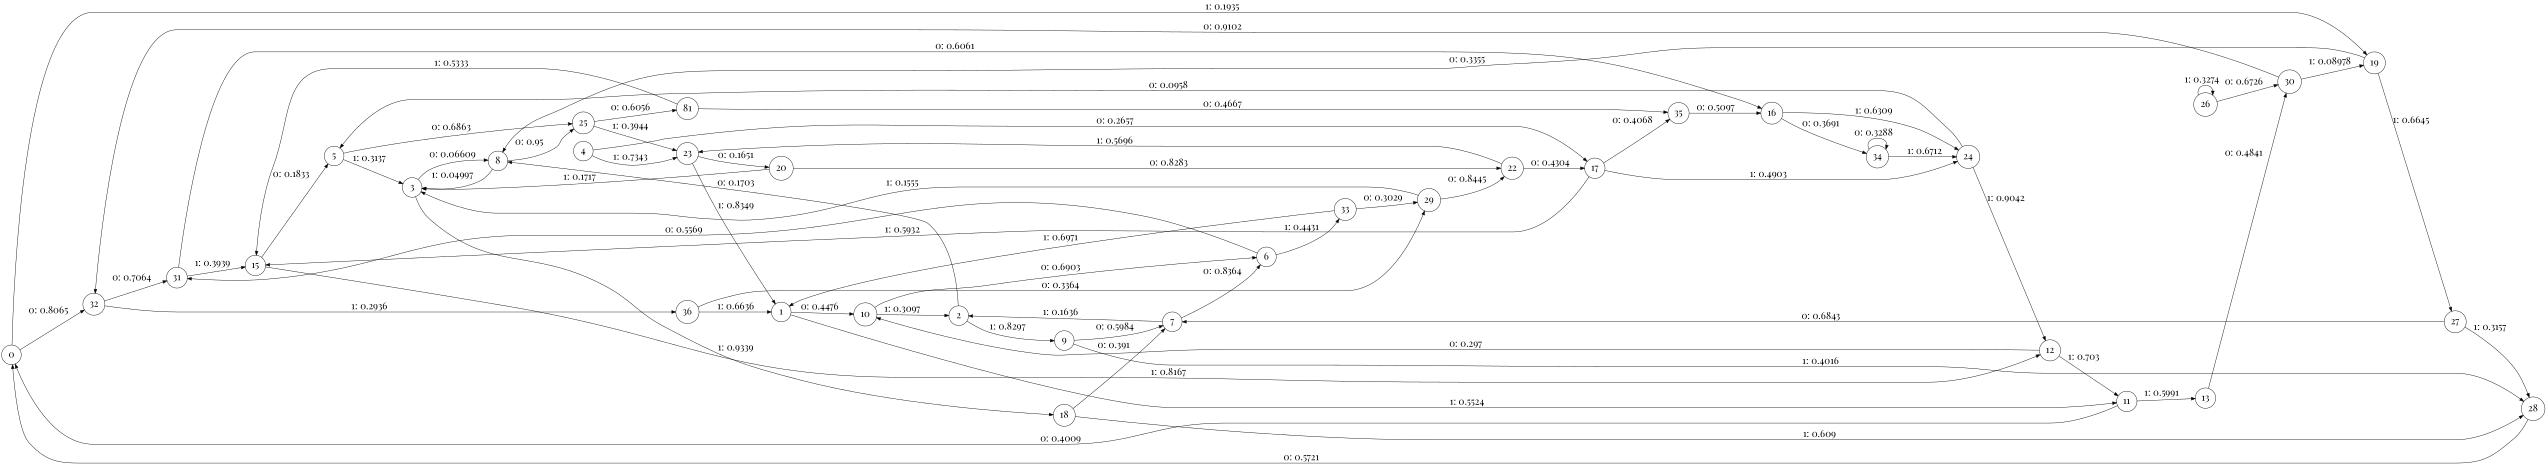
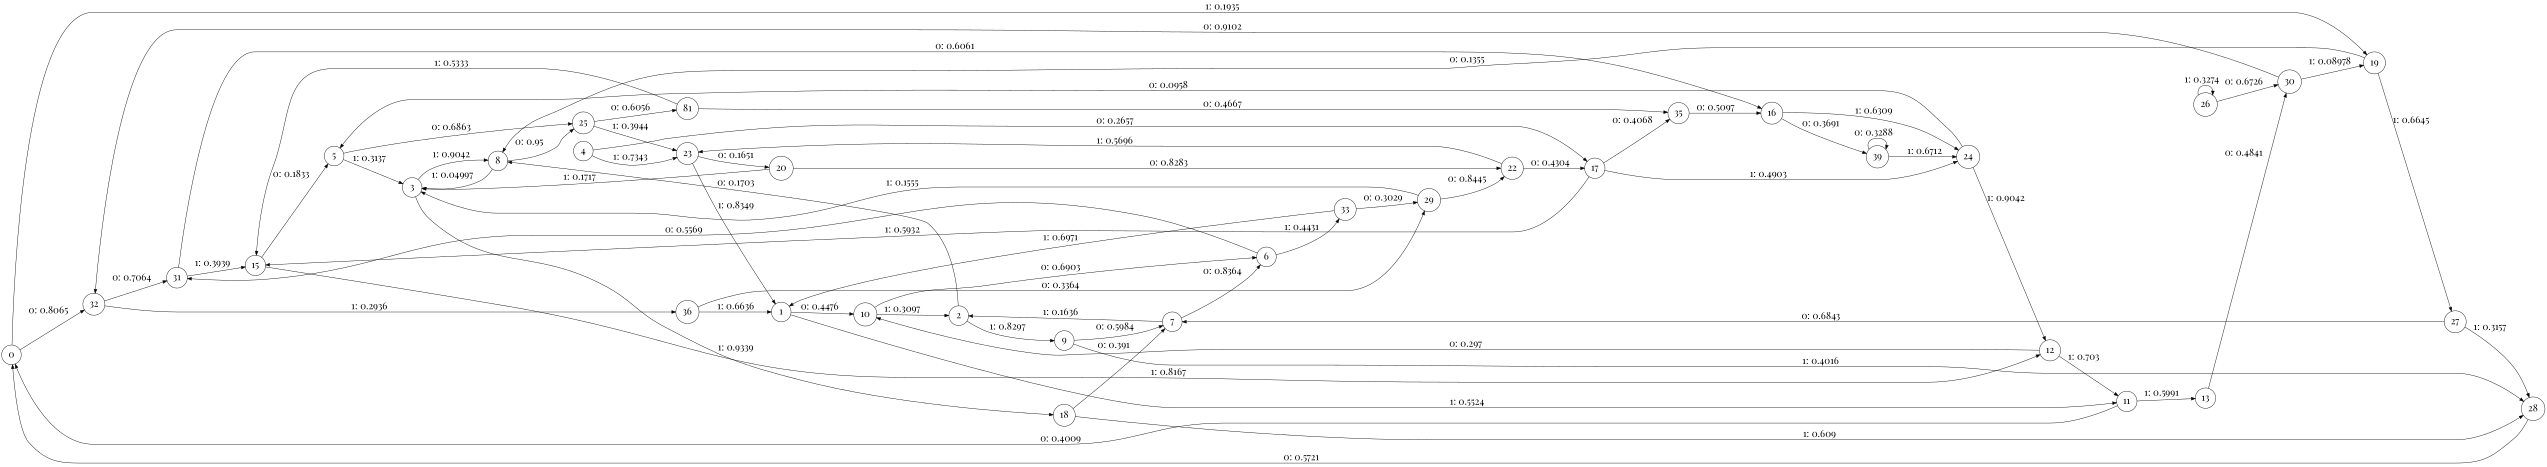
(1471, 60) -> (1471, 60)
(455, 155) -> (455, 155)
(1877, 157) -> (1877, 157)
